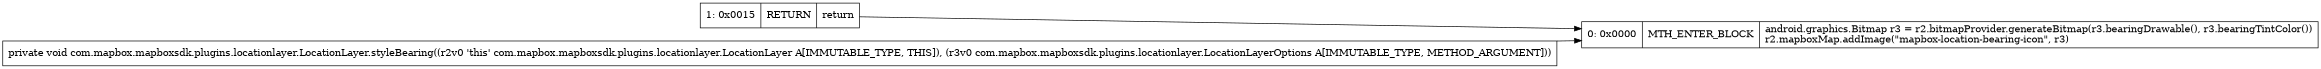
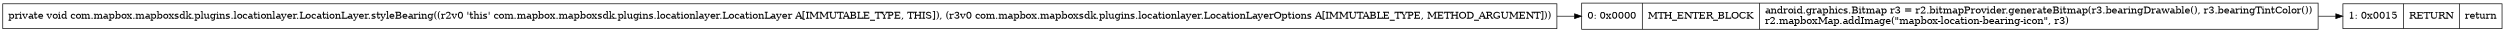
(1217, 23) -> (2327, 16)
